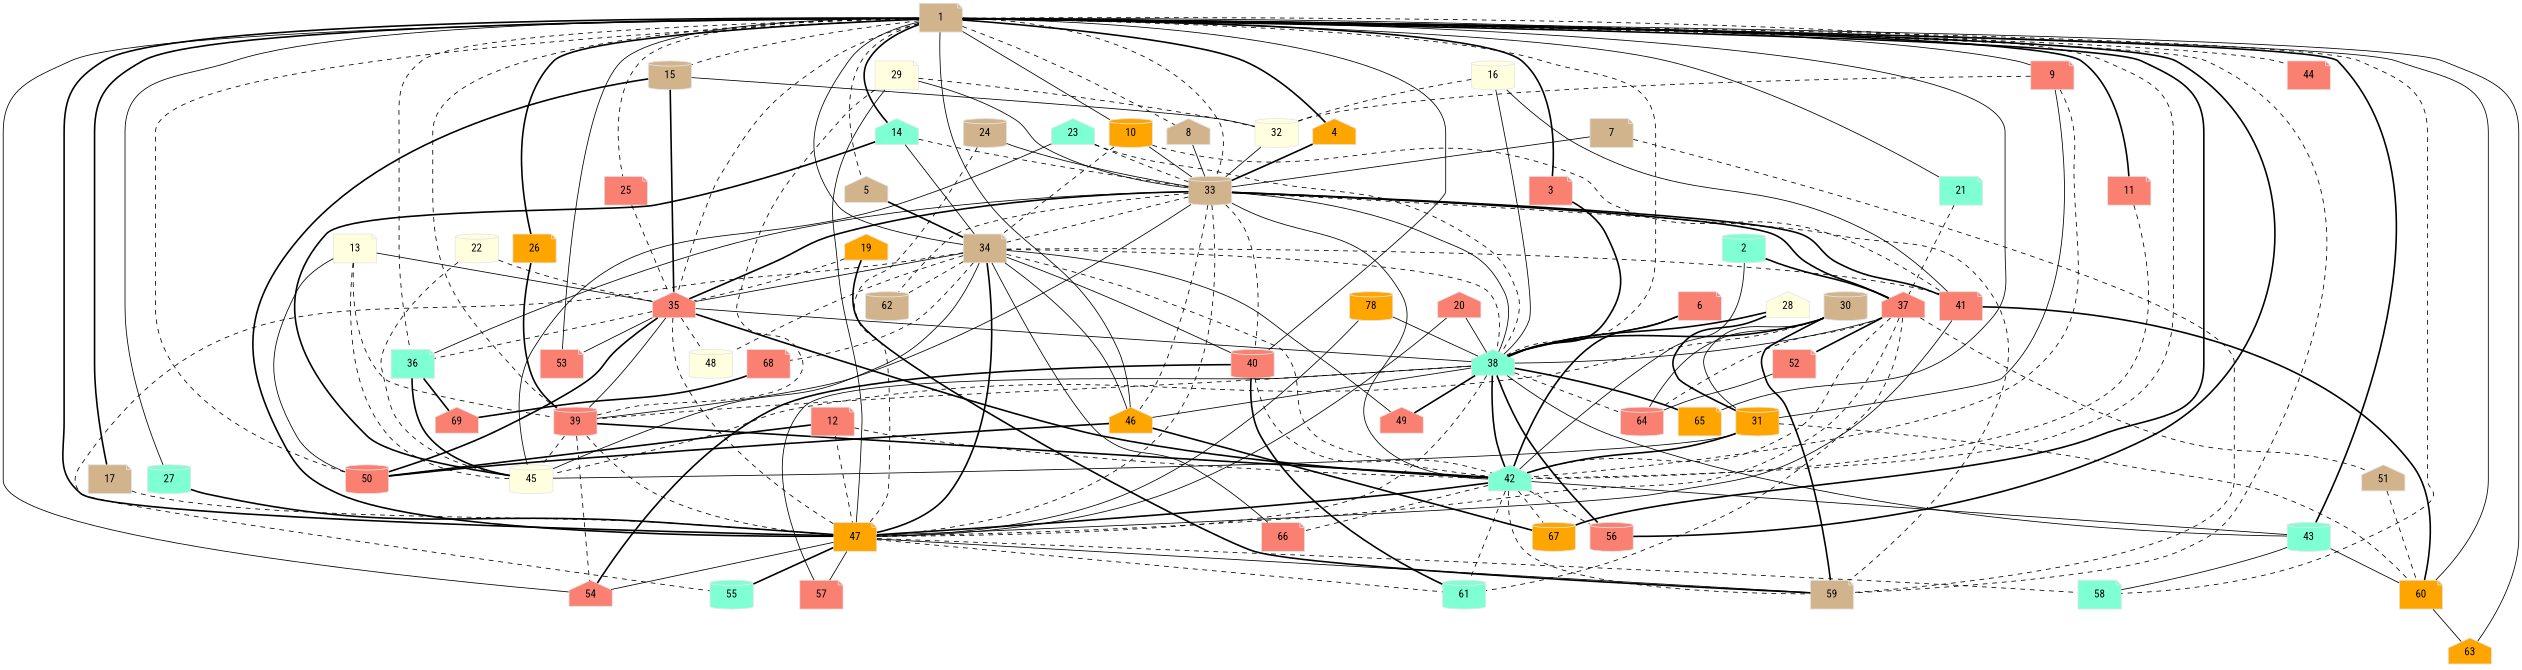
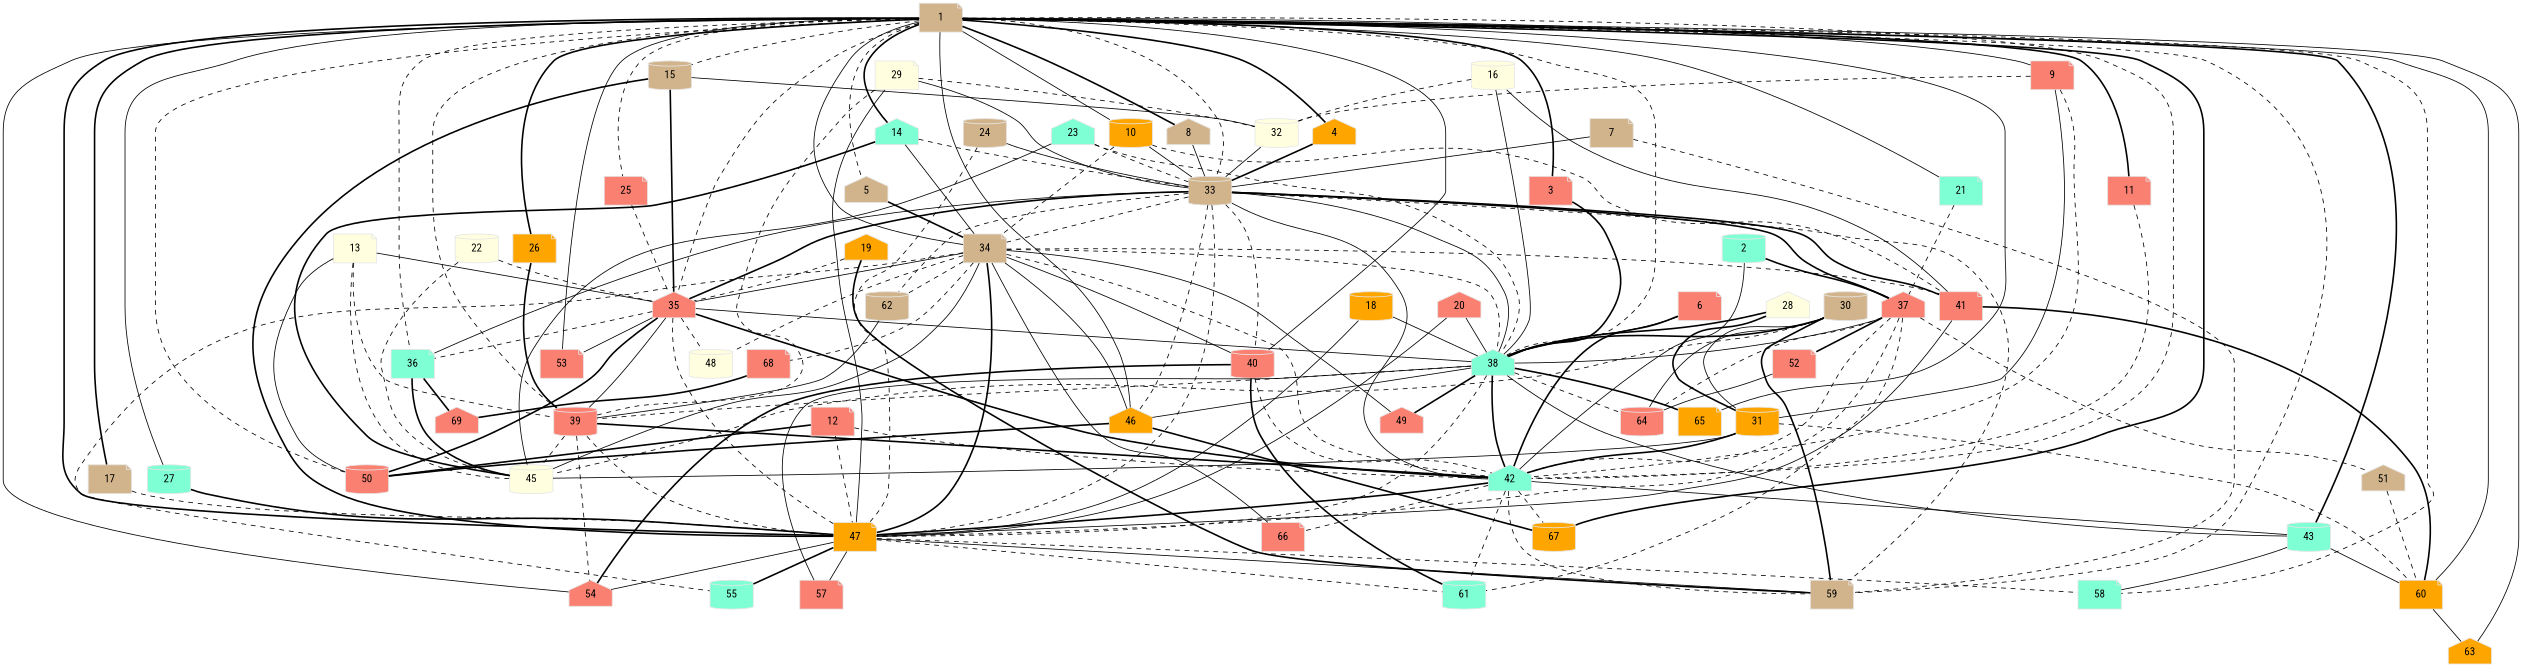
(1070, 72) -> (1070, 72)
(2309, 75) -> none
(1371, 306) -> (1371, 306)
(910, 357) -> (797, 386)
(1612, 537) -> none
